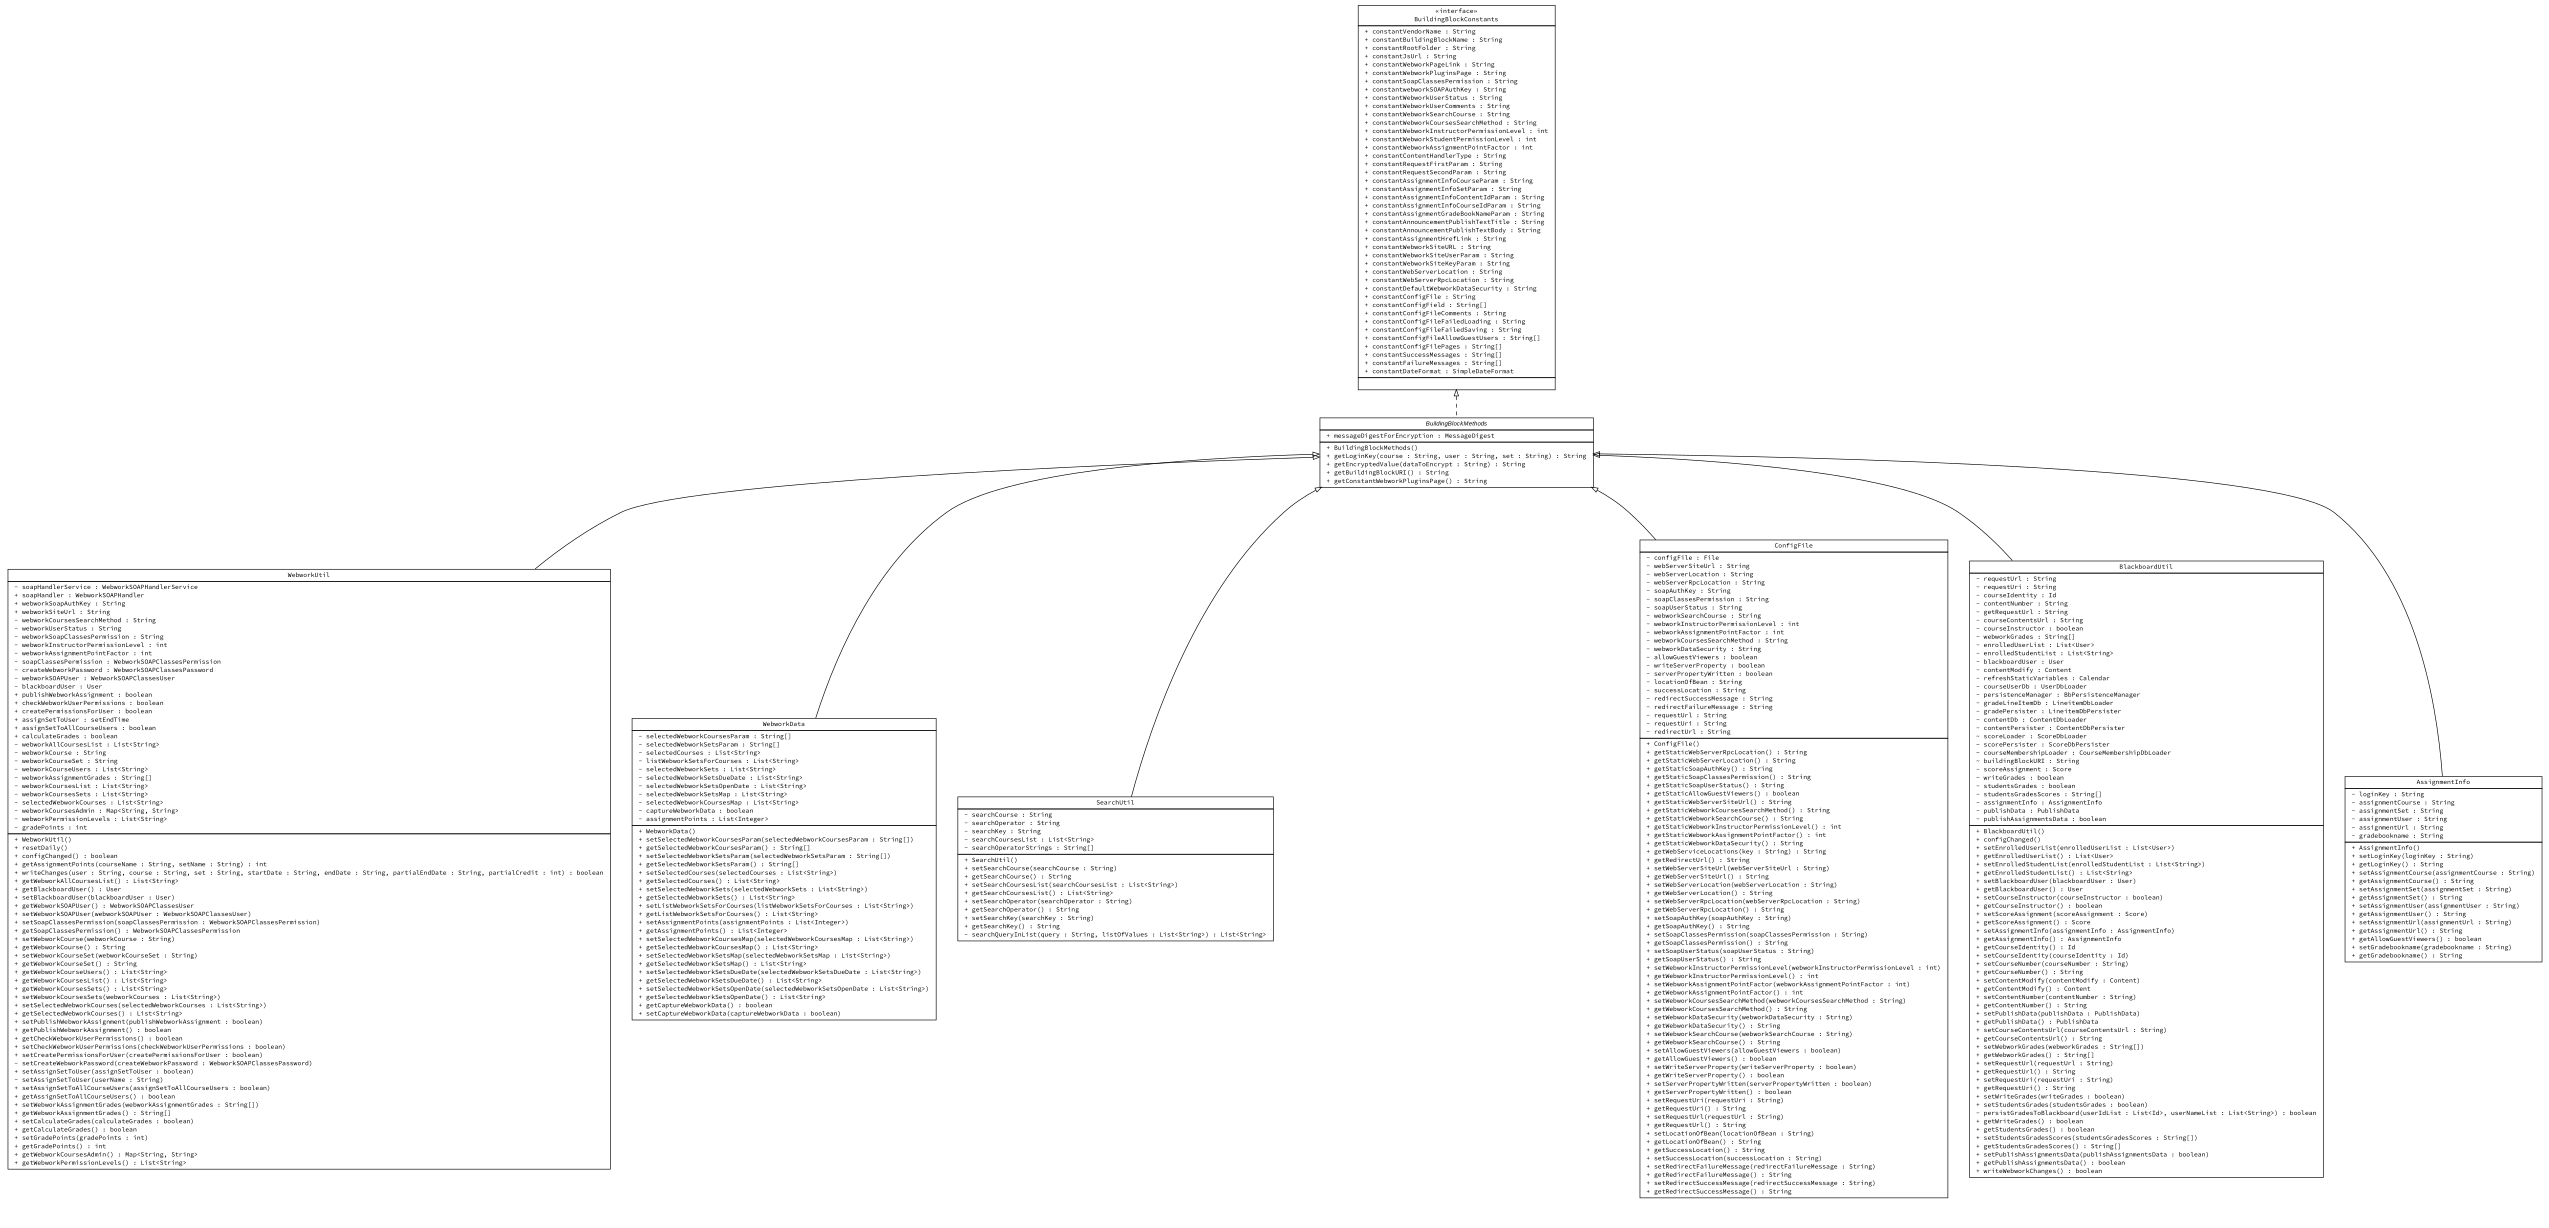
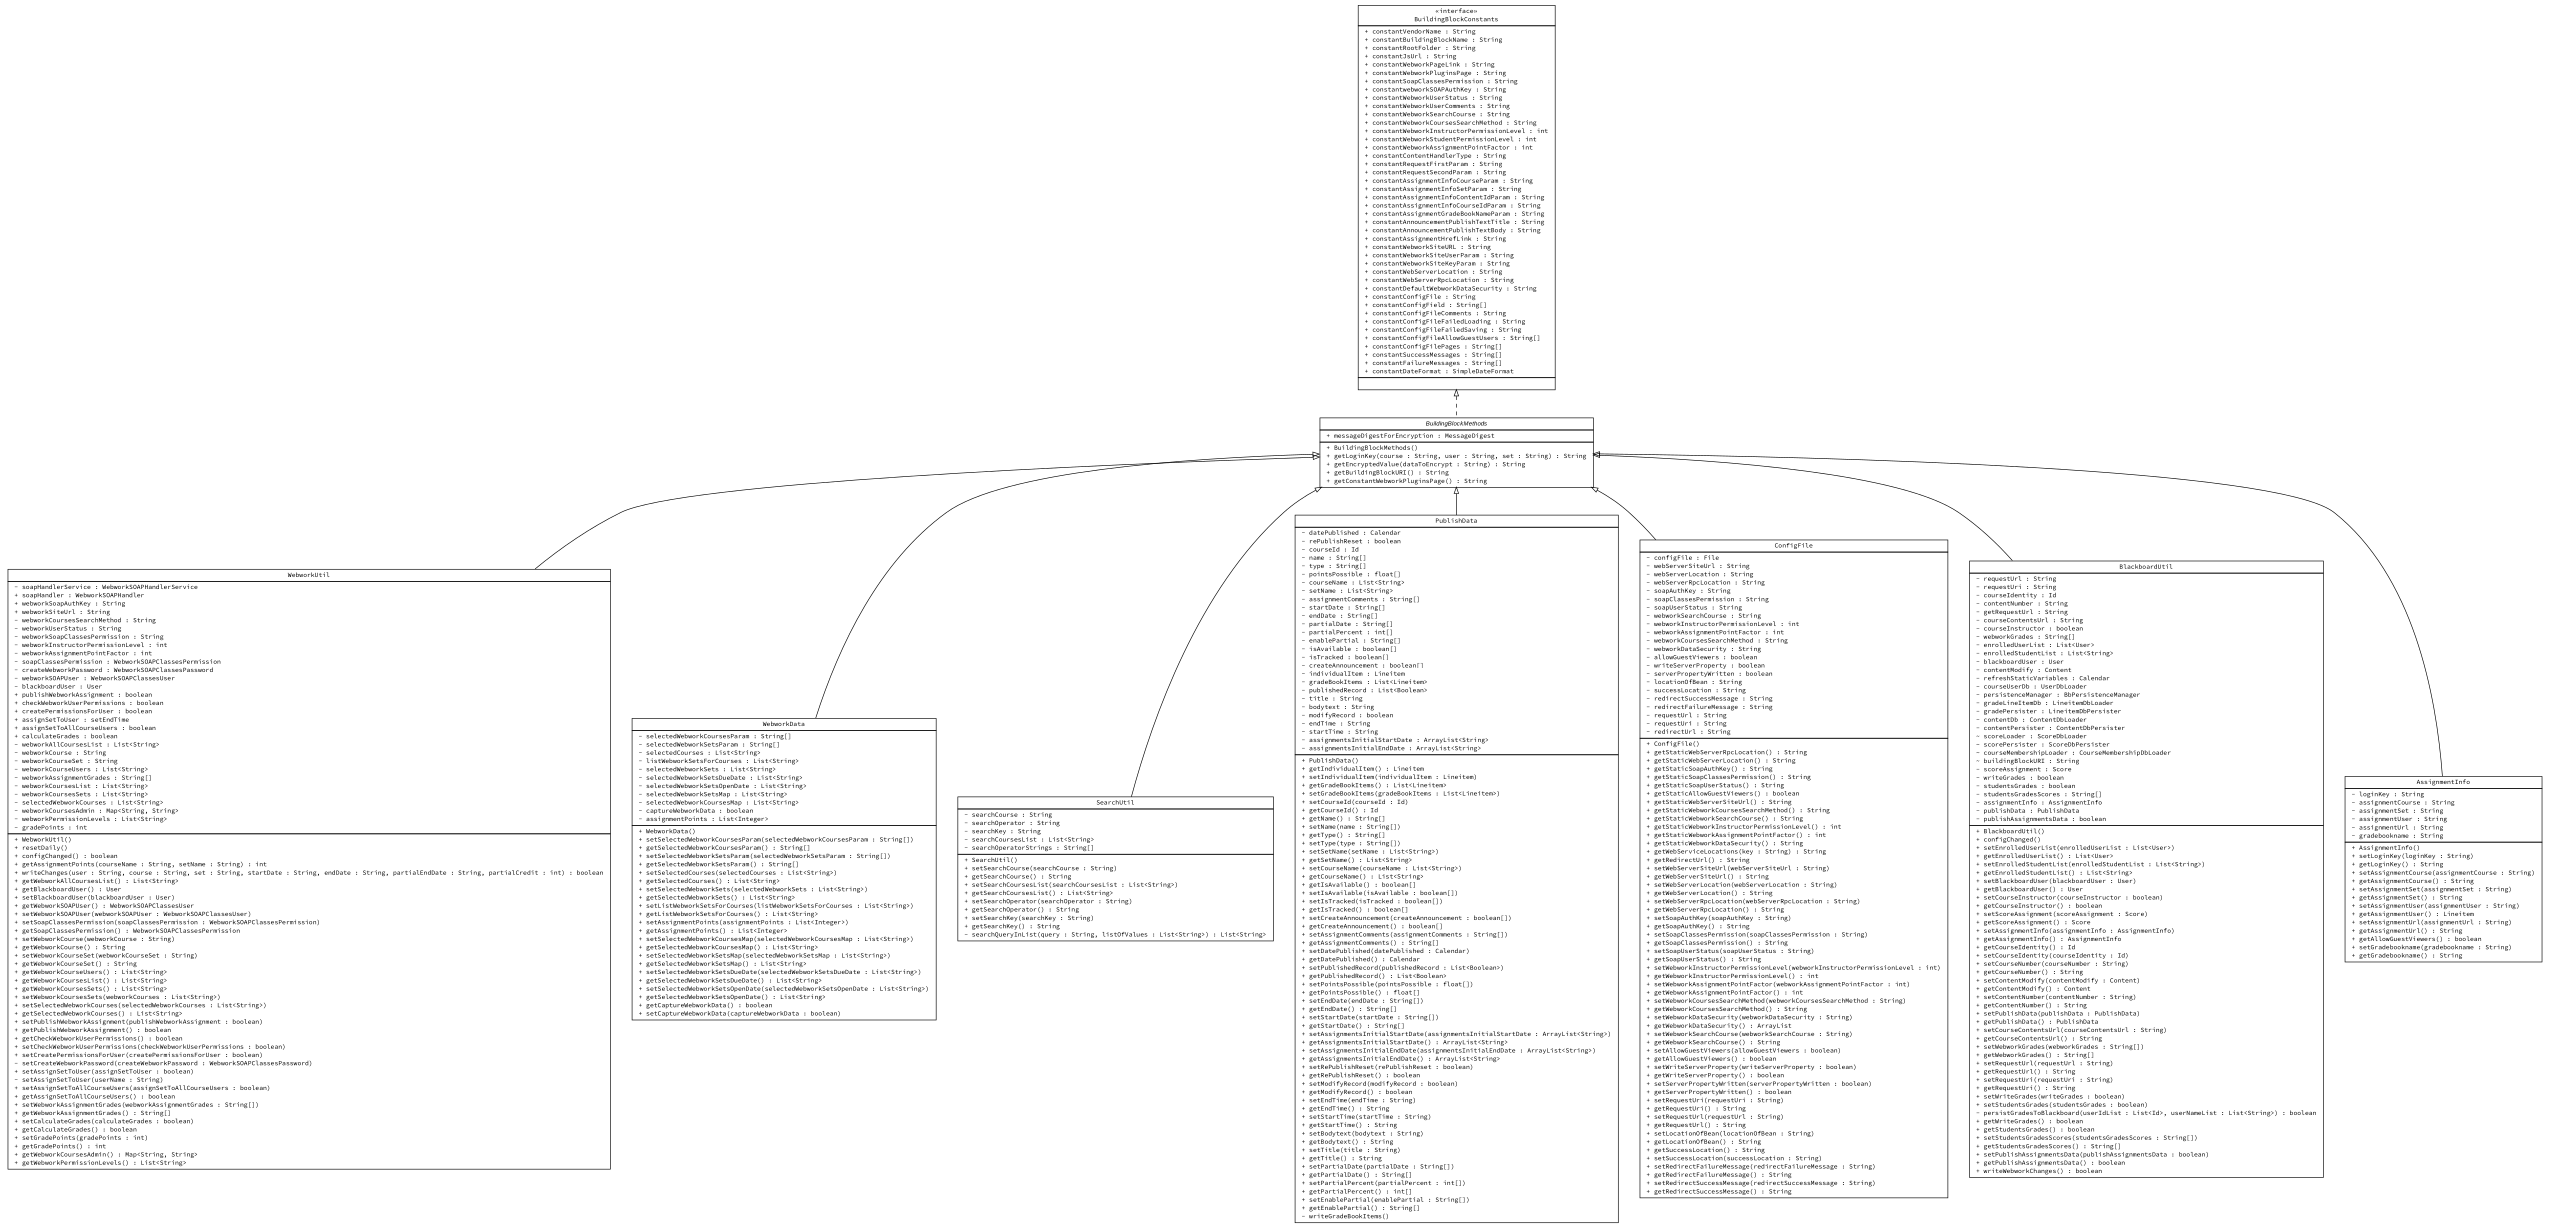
none -> (1456, 869)
(2409, 914) -> (2413, 914)
(1714, 1026) -> (1719, 1026)
